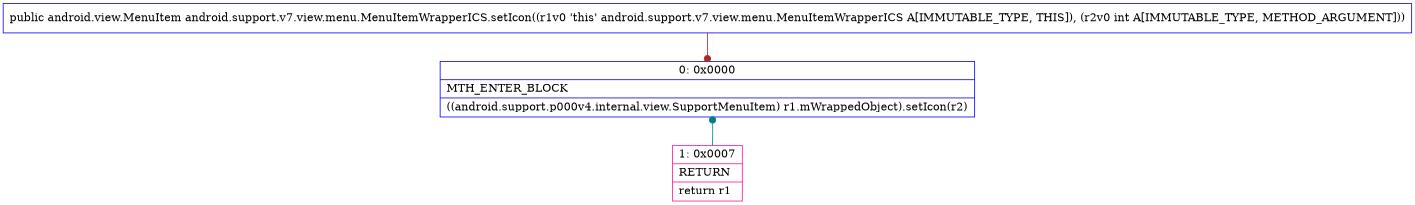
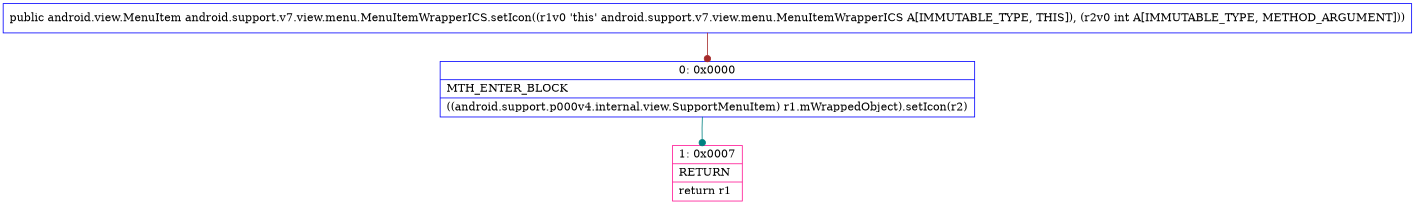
(713, 135) -> (702, 128)
